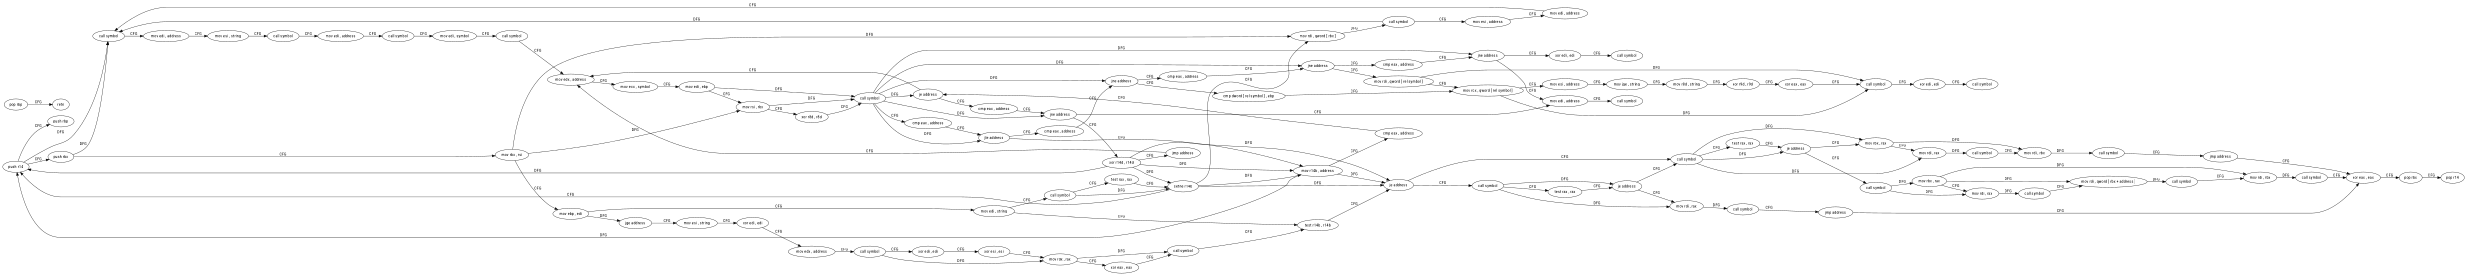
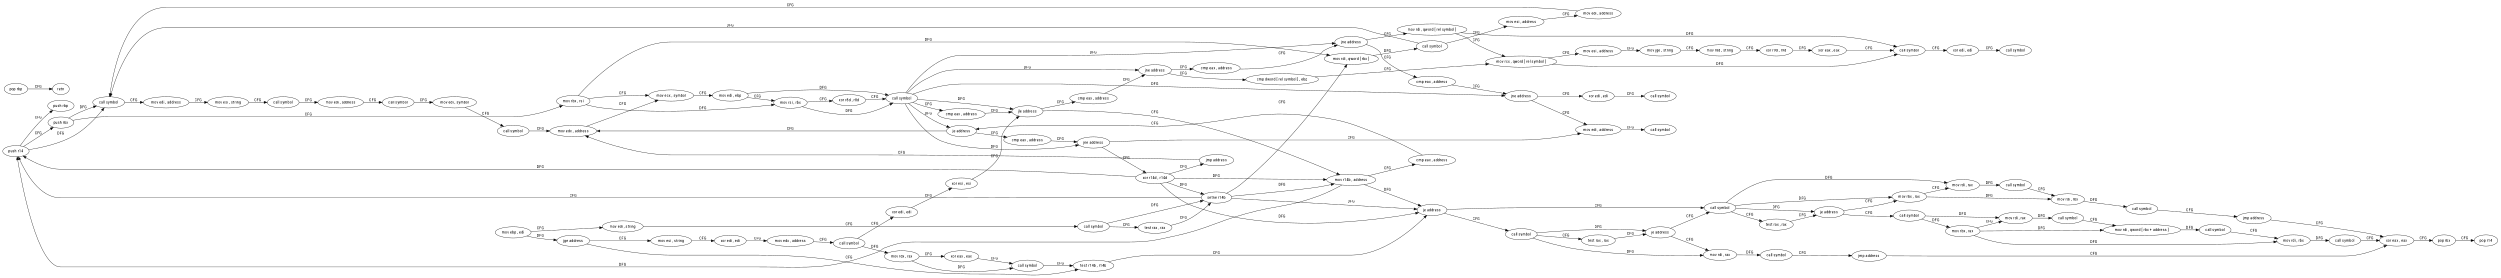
(532, 187) -> (617, 96)
(1154, 221) -> (831, 260)
(1025, 255) -> (1001, 153)
